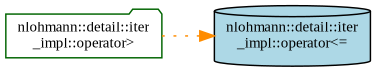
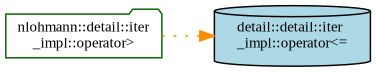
(292, 36) -> (292, 36)
